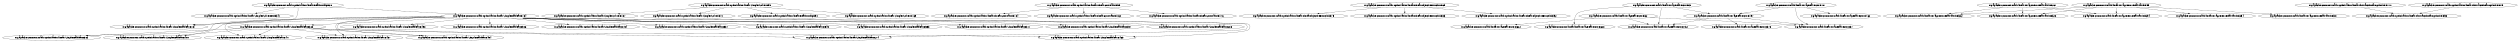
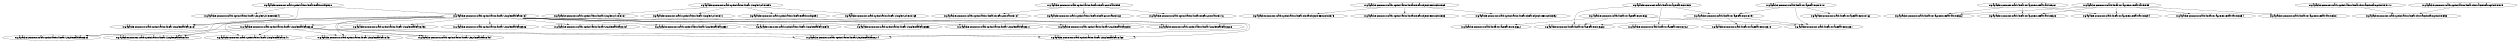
(1637, 21) -> (1597, 21)
(1692, 21) -> (1650, 21)
